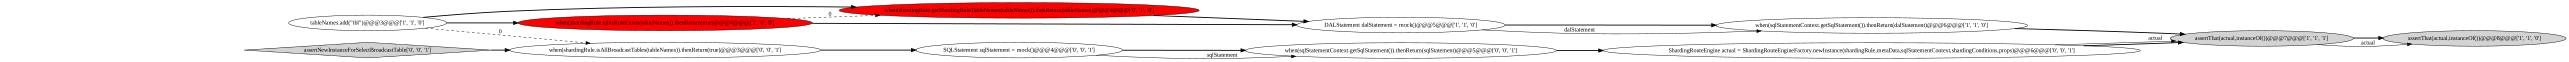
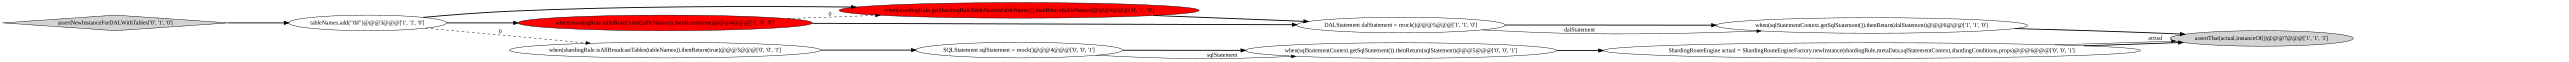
none -> (115, 23)
(2475, 38) -> none
(368, 50) -> none
